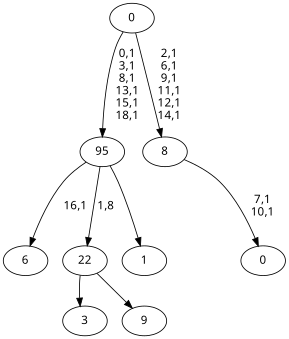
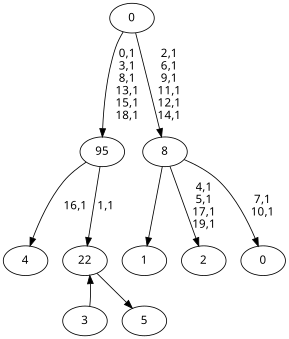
(126, 201) -> (155, 202)
(106, 206) -> (106, 206)
(26, 261) -> (26, 261)
none -> (204, 261)
(79, 287) -> (90, 295)
(144, 321) -> (144, 321)
